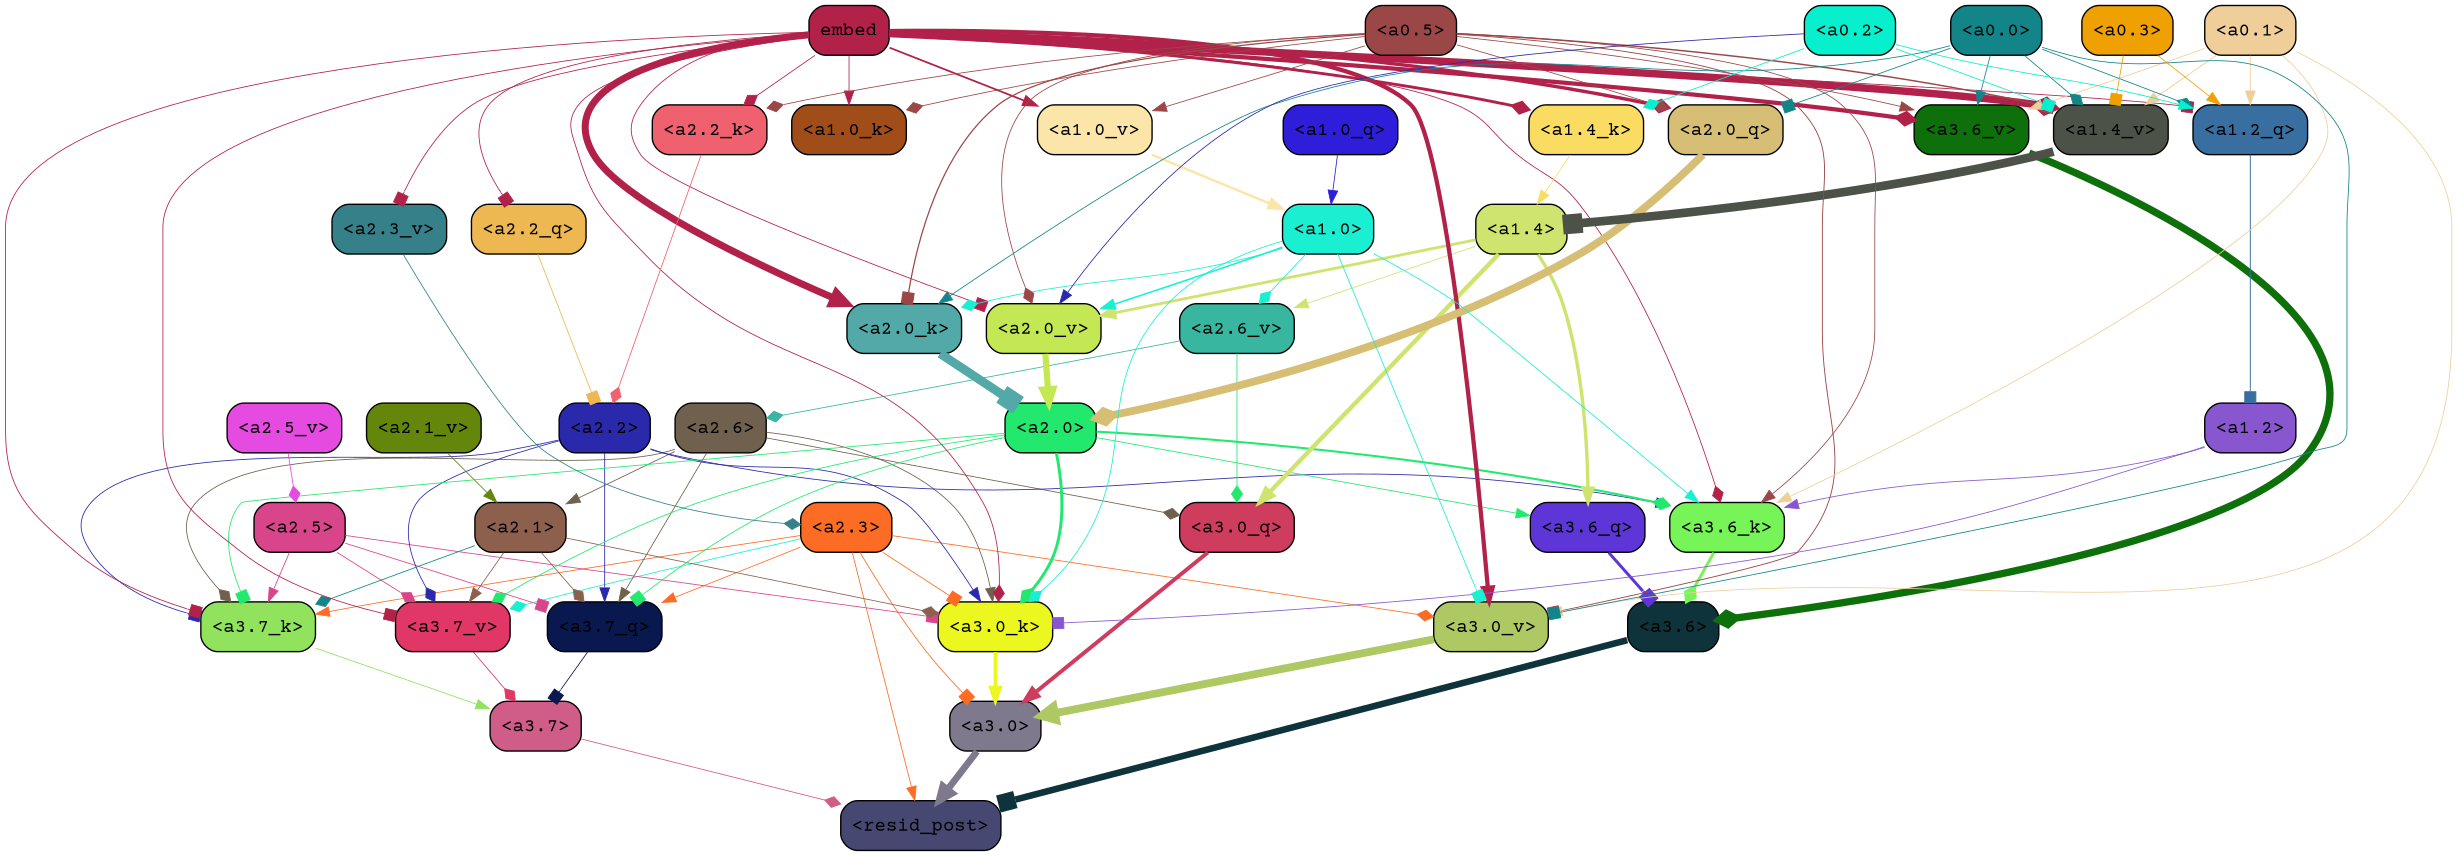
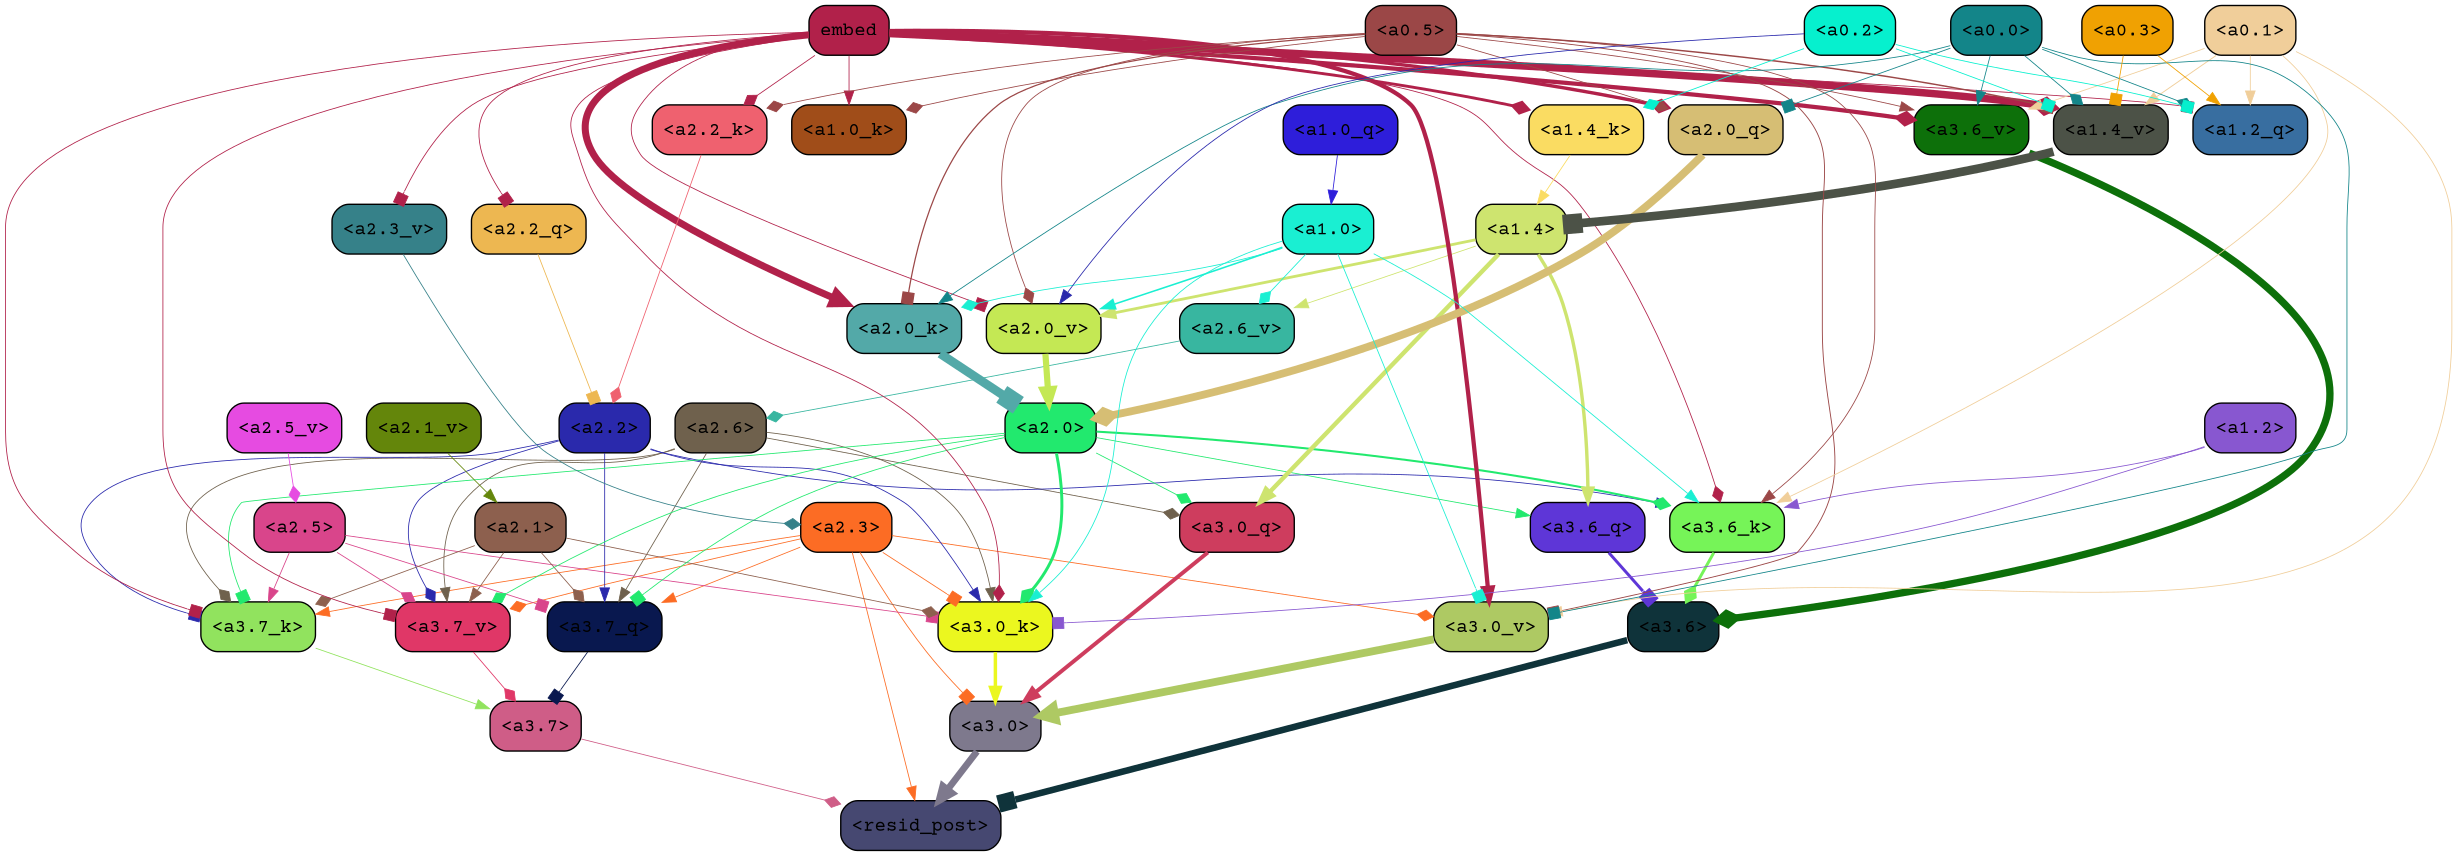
(2030, 74) -> (2030, 74)
(1095, 130) -> none
(2250, 260) -> none
(1123, 388) -> (1123, 388)
(1237, 420) -> (1136, 474)
(627, 475) -> (511, 468)
(403, 572) -> (403, 572)
(615, 582) -> (615, 582)
